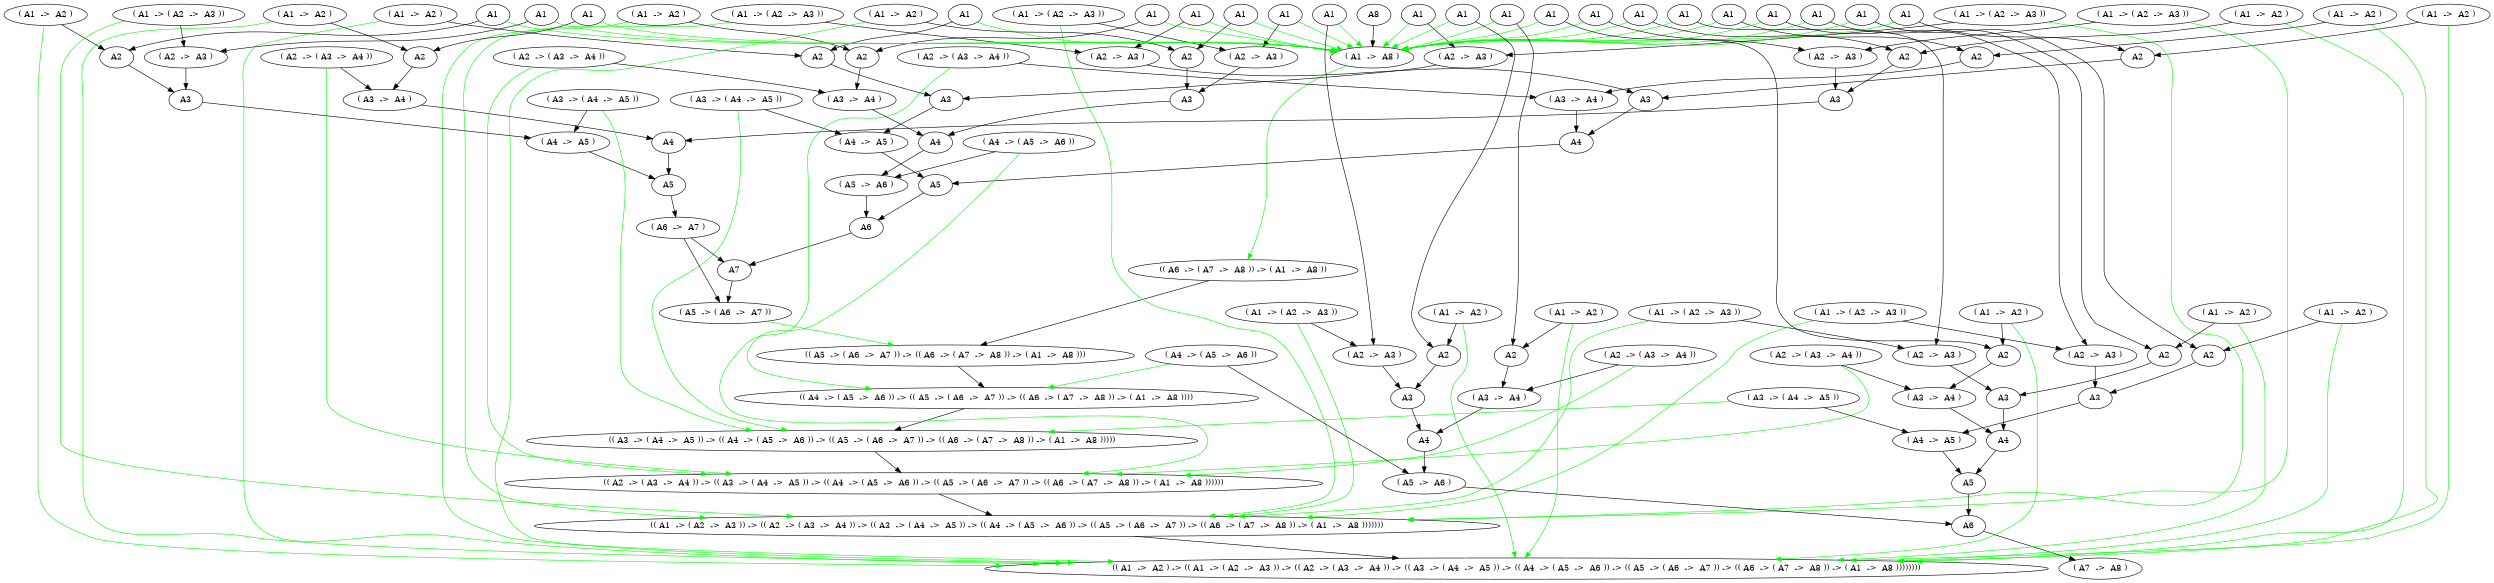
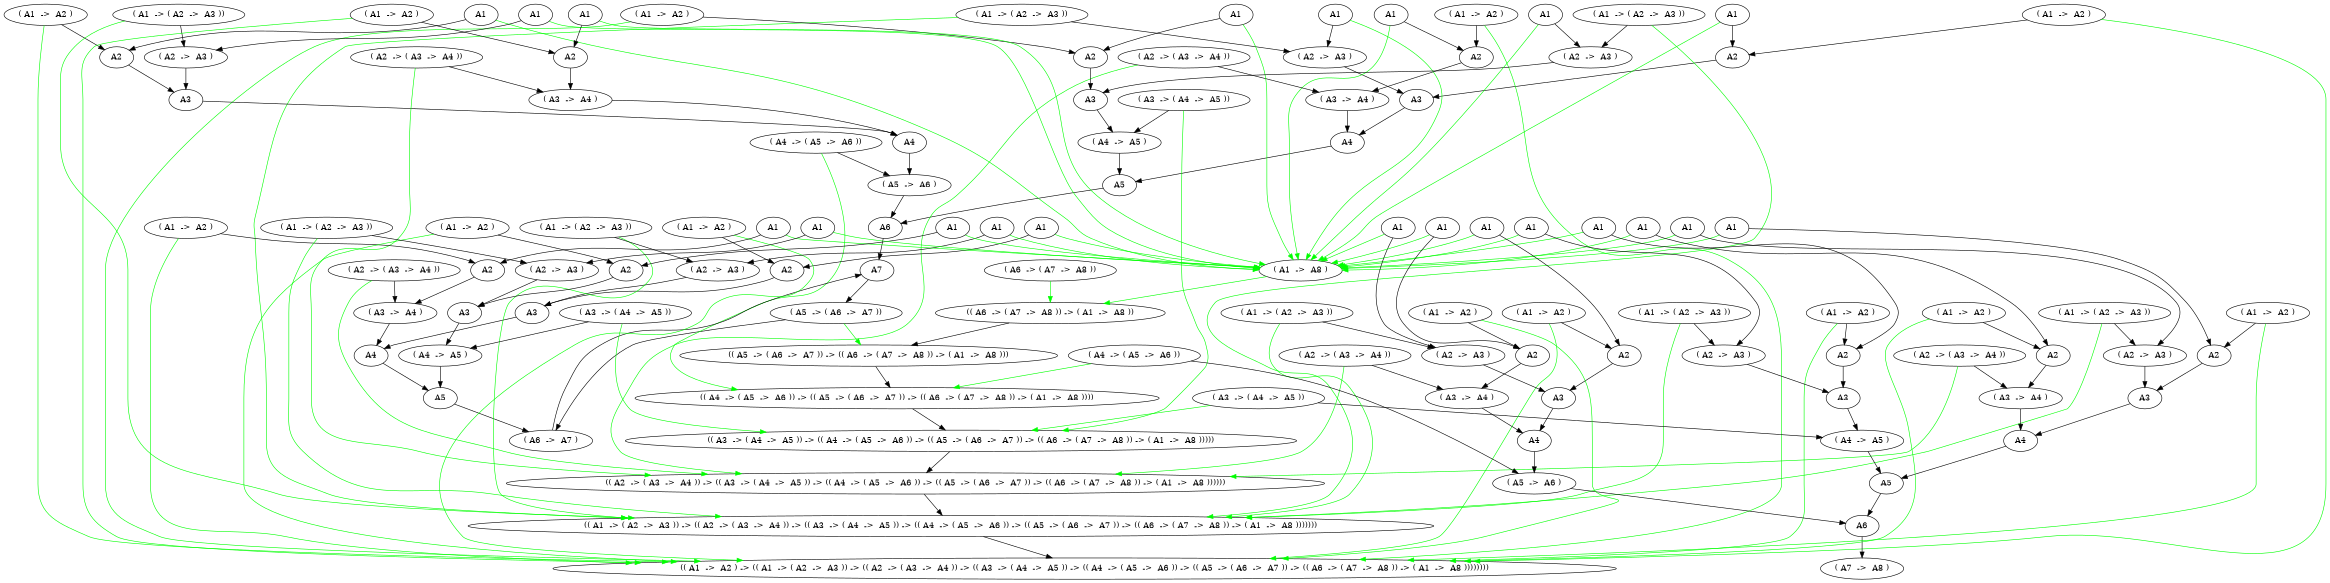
(1374, 15) -> none
(701, 269) -> (654, 339)
none -> (1050, 270)
